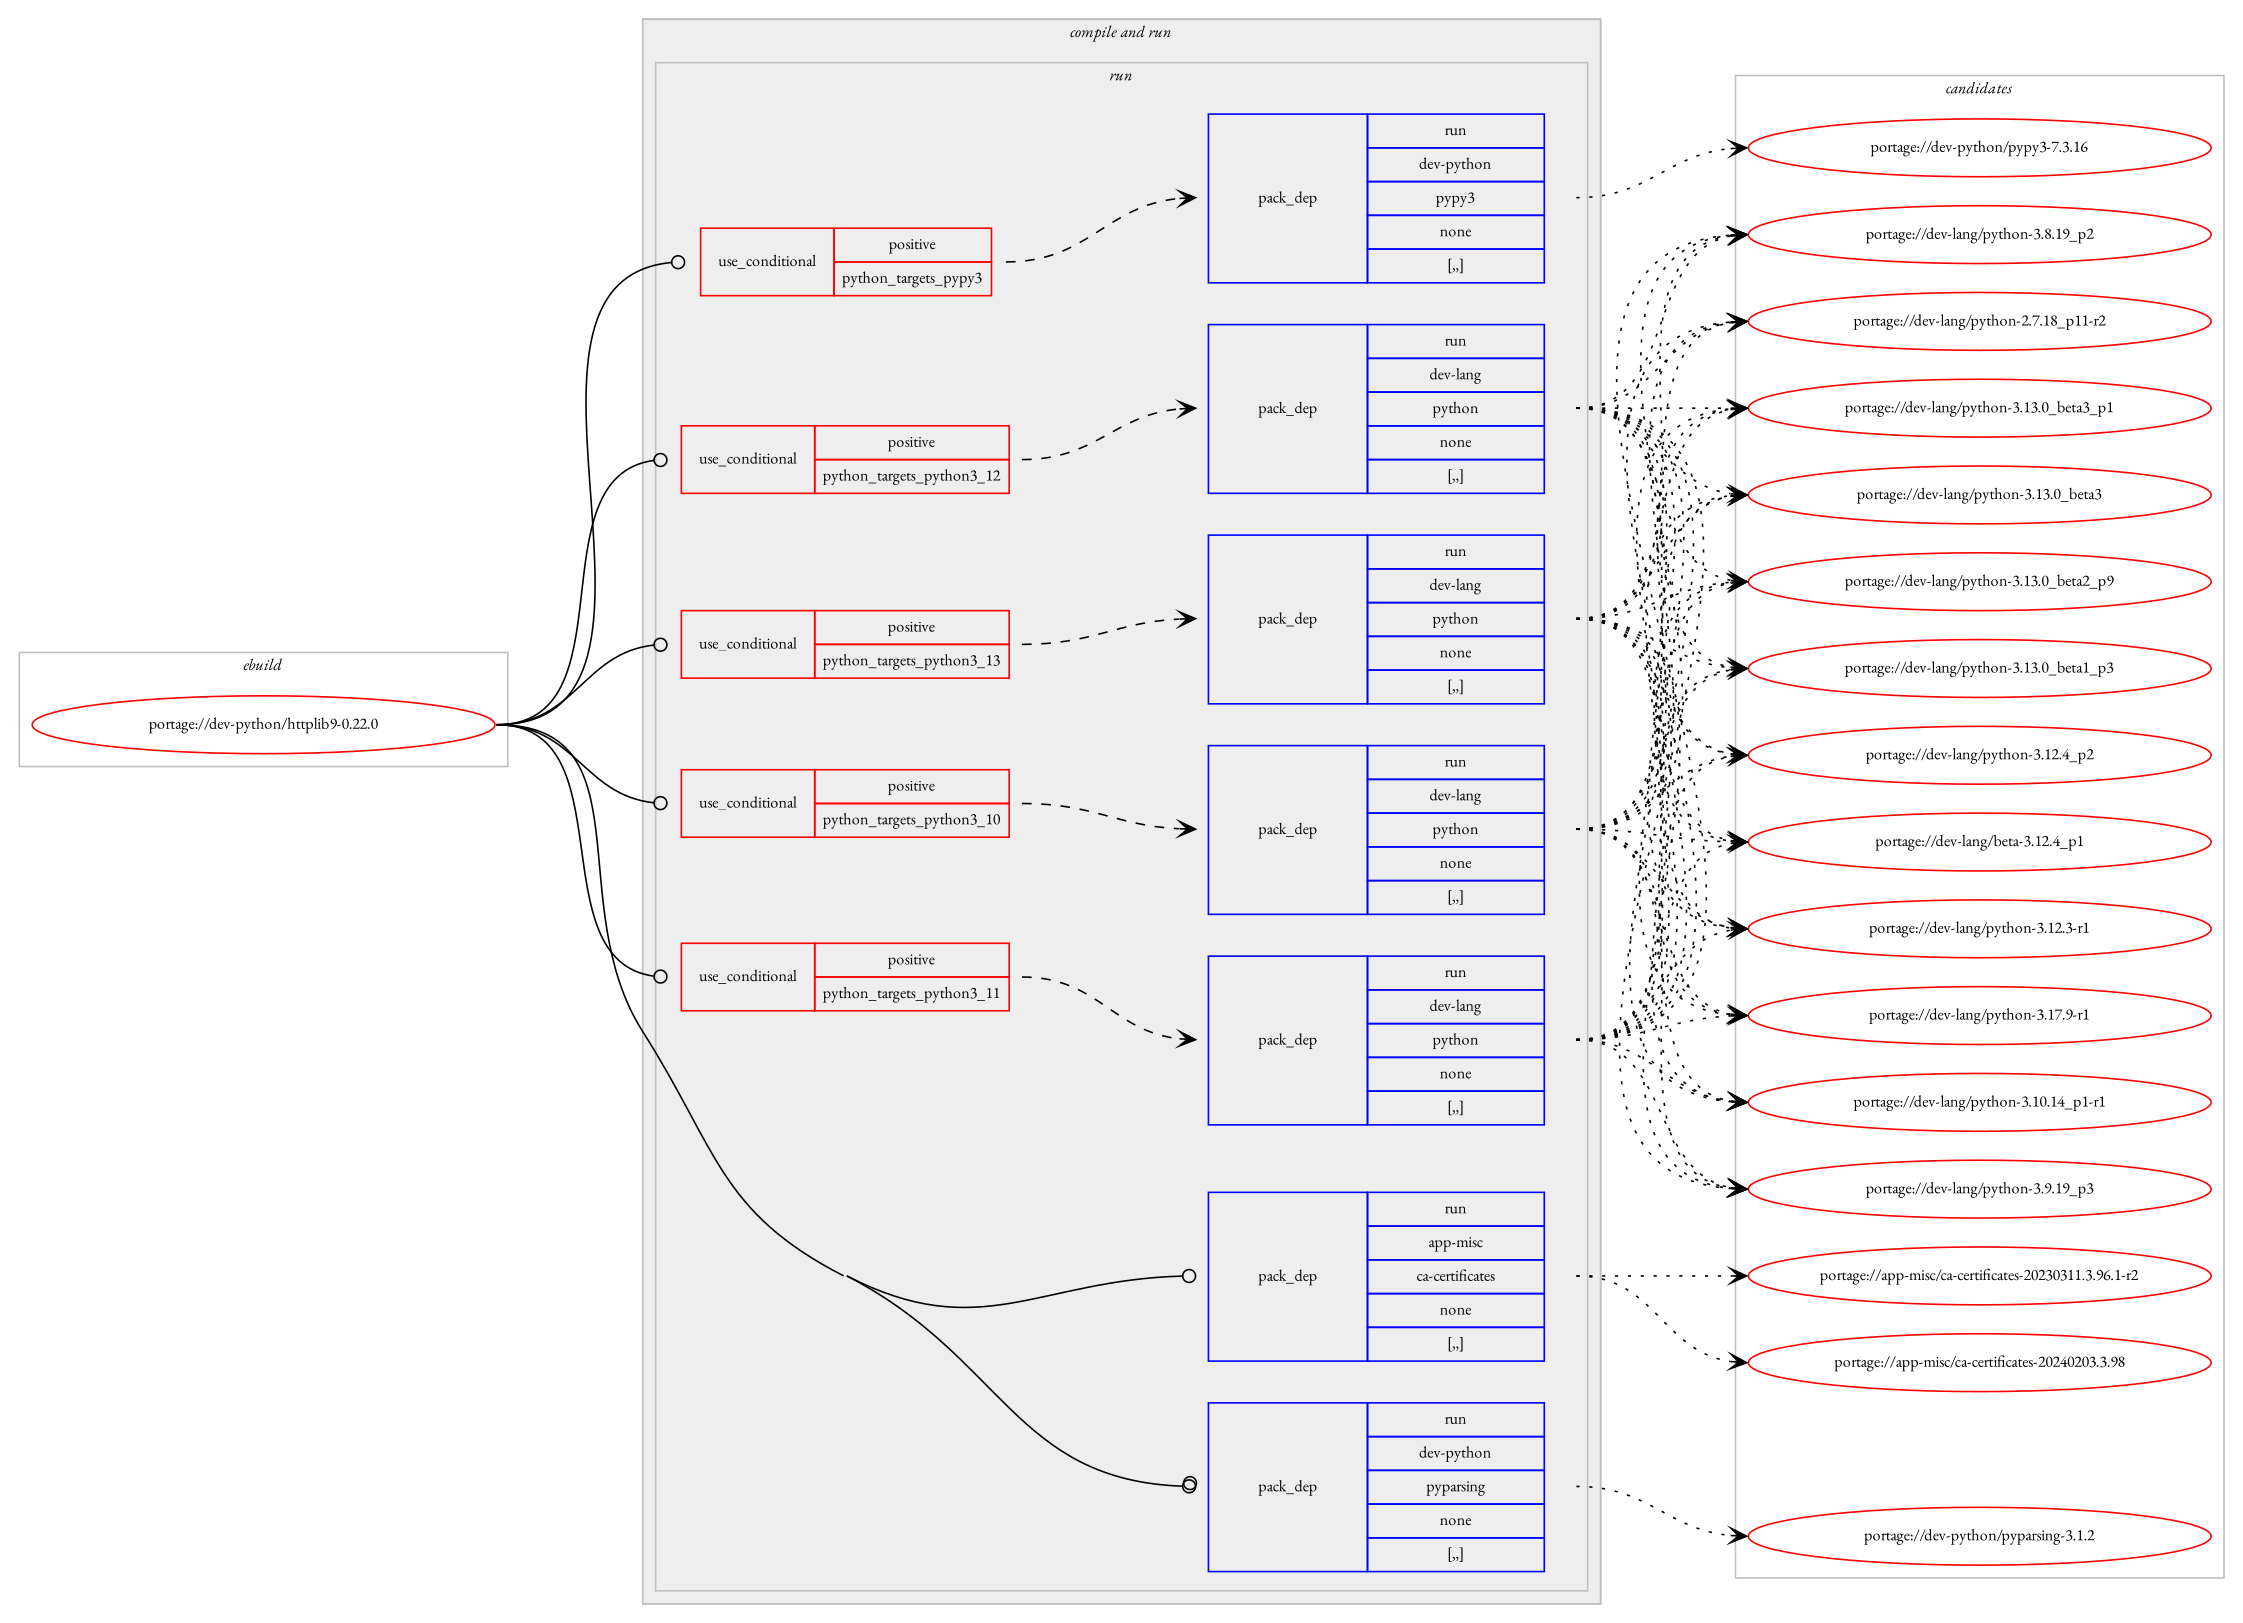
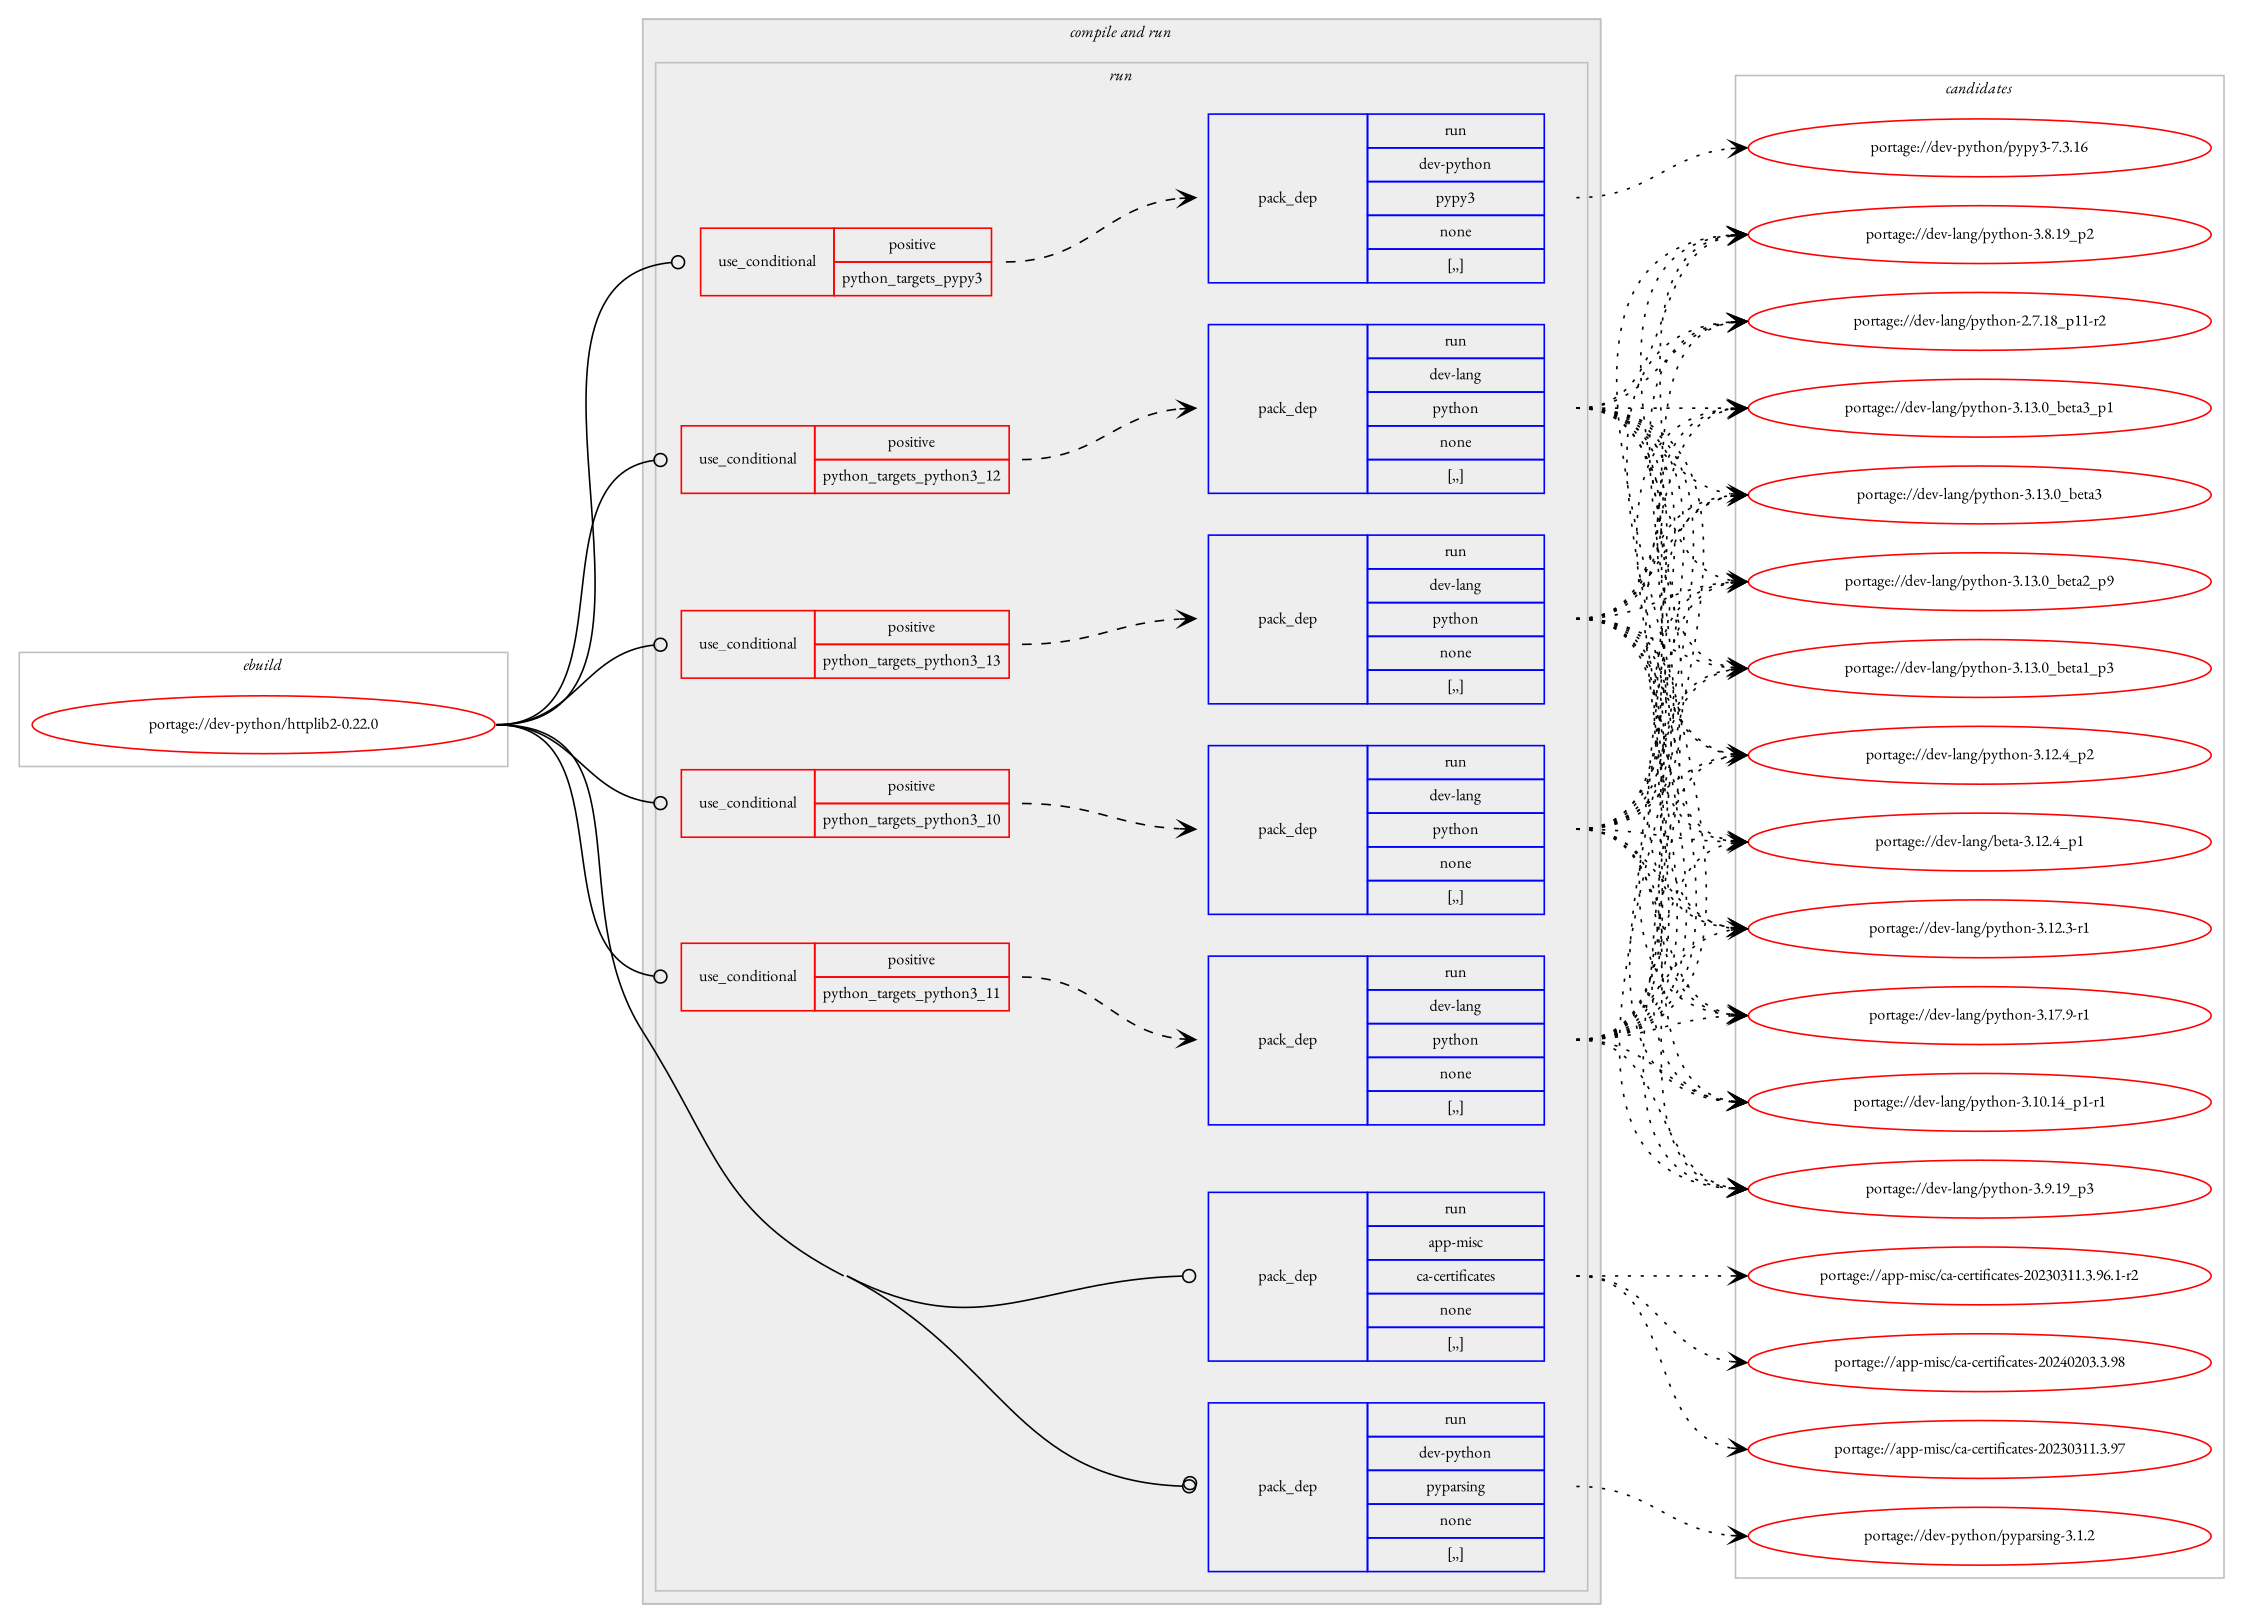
(264, 725) -> (264, 725)
none -> (1980, 1449)
